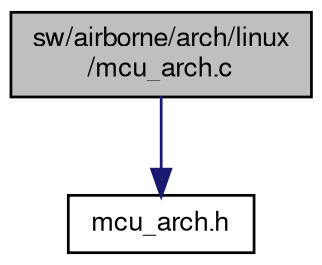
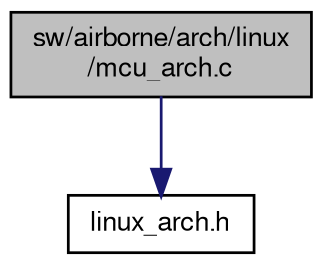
(161, 224) -> (161, 224)
